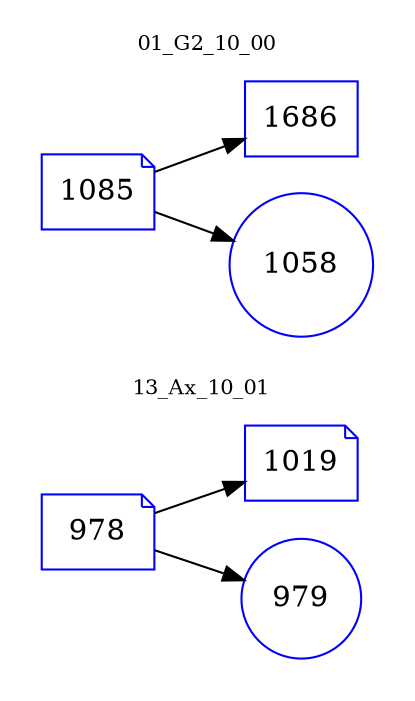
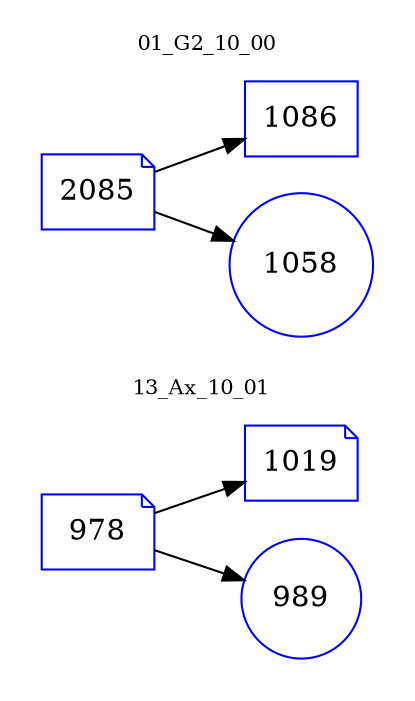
(301, 119) -> (301, 119)
(98, 192) -> (98, 192)
(301, 599) -> (301, 599)
